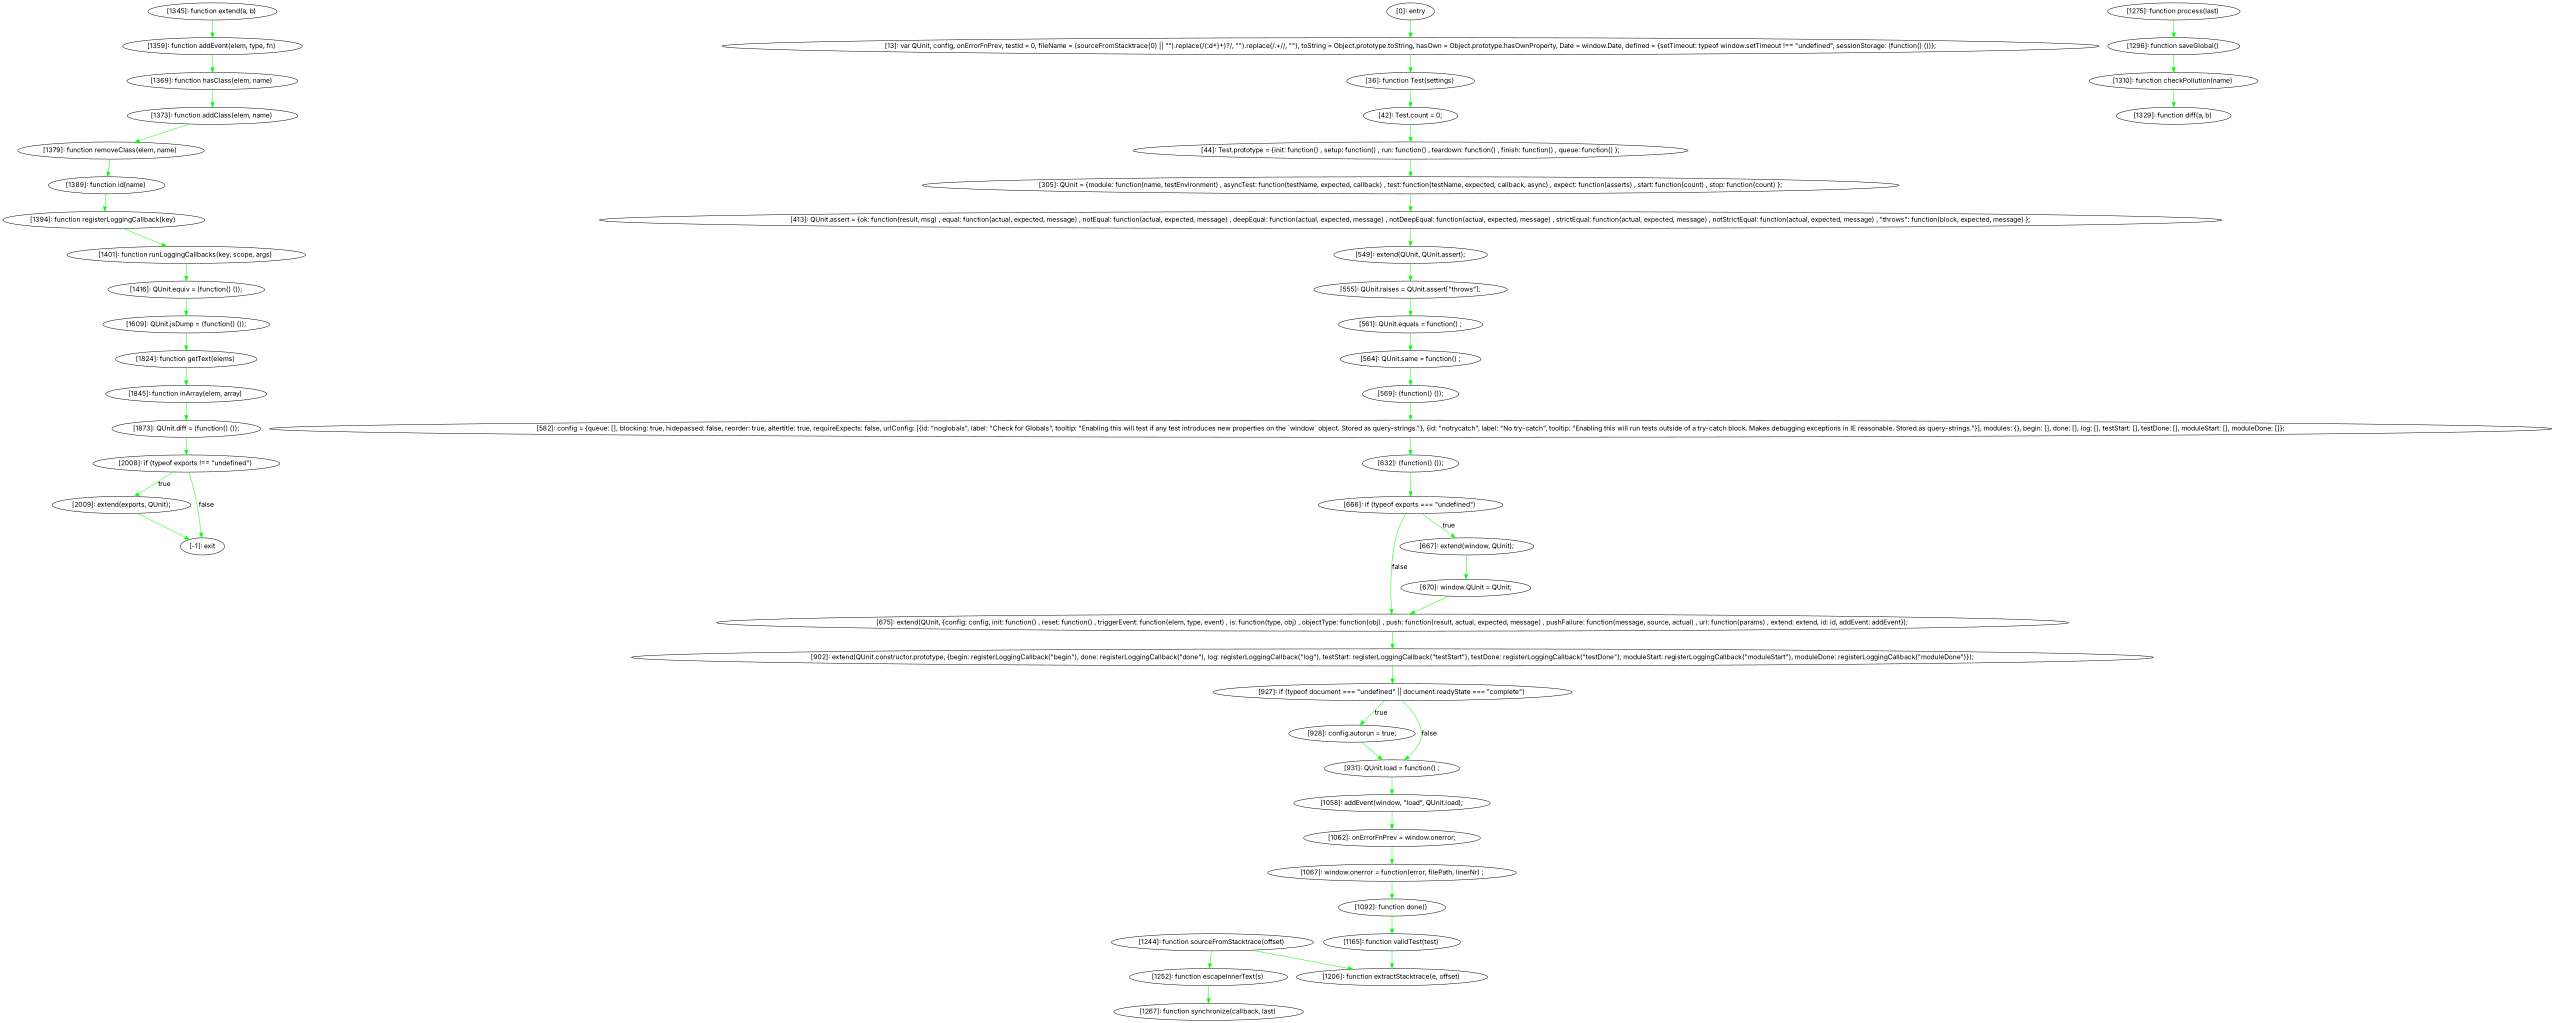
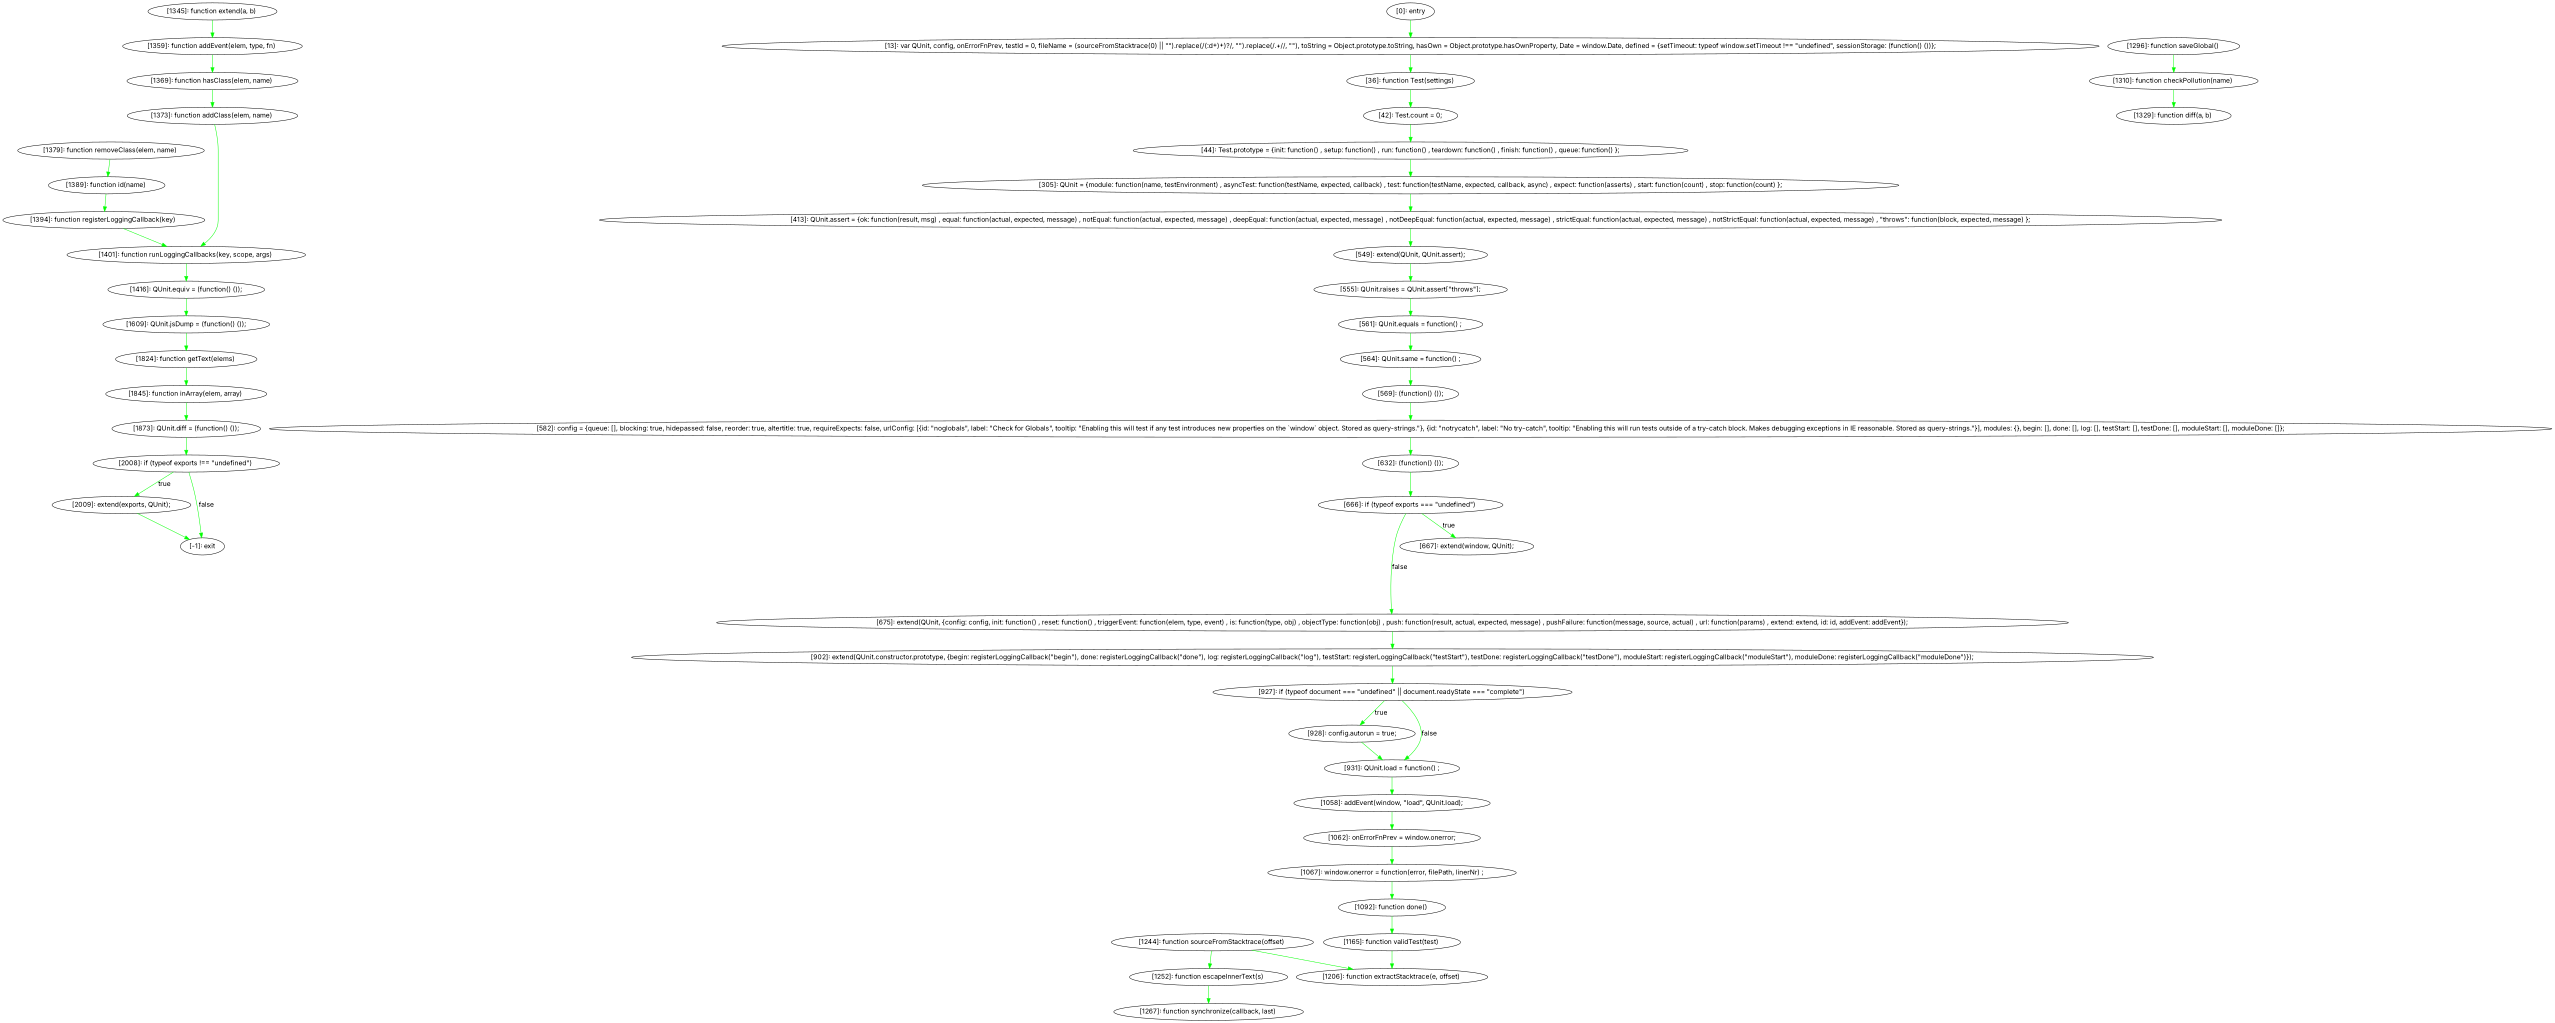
(2174, 11) -> none
(164, 132) -> (218, 186)
(1466, 588) -> none
